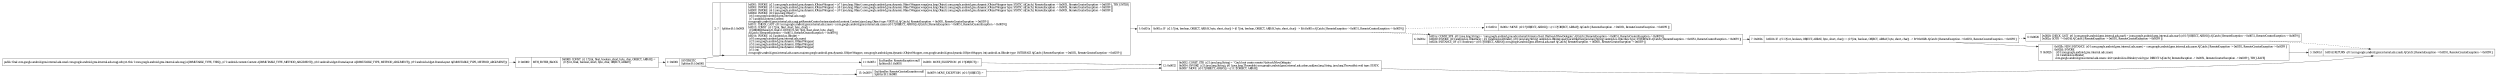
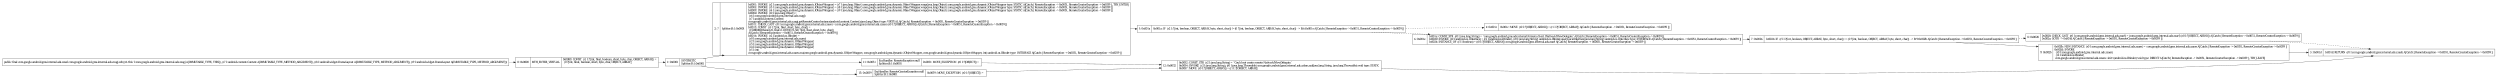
(545, 62) -> (546, 62)
